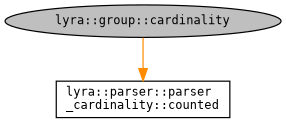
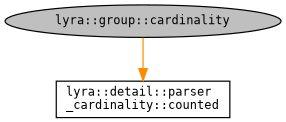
(143, 99) -> (143, 99)
